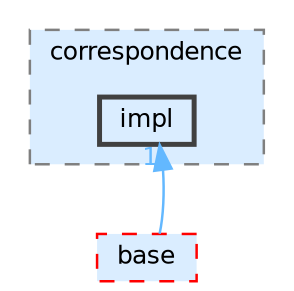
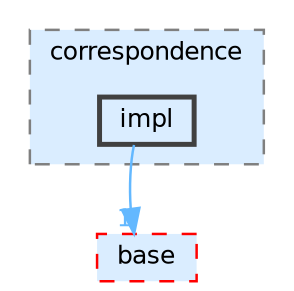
(163, 202) -> (130, 180)
